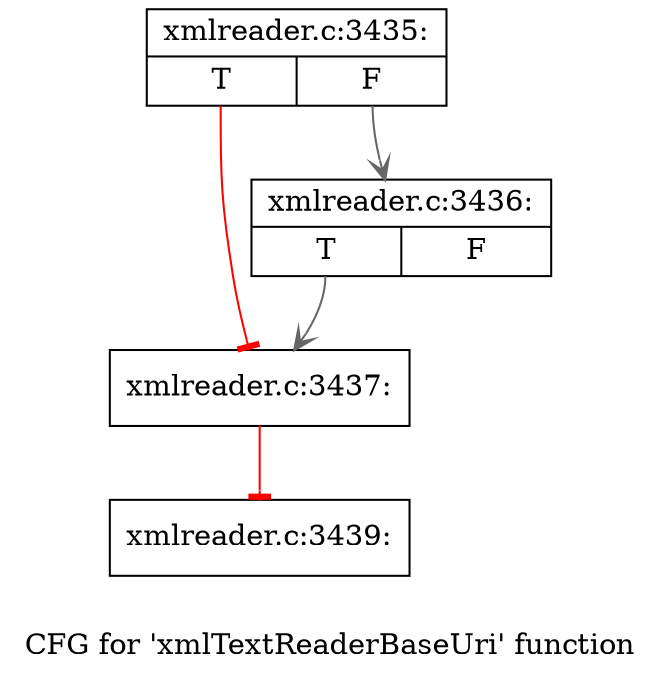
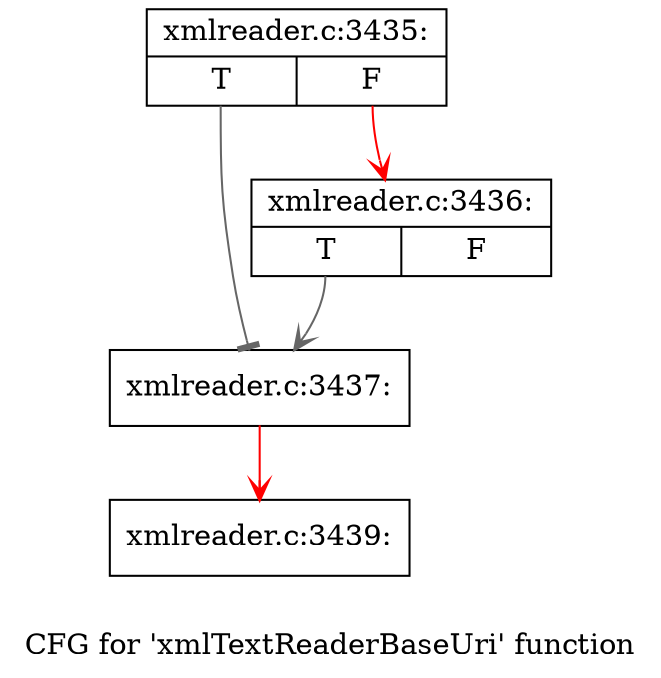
(375, 133) -> (375, 133)
(226, 224) -> (226, 224)
(260, 458) -> (260, 458)
